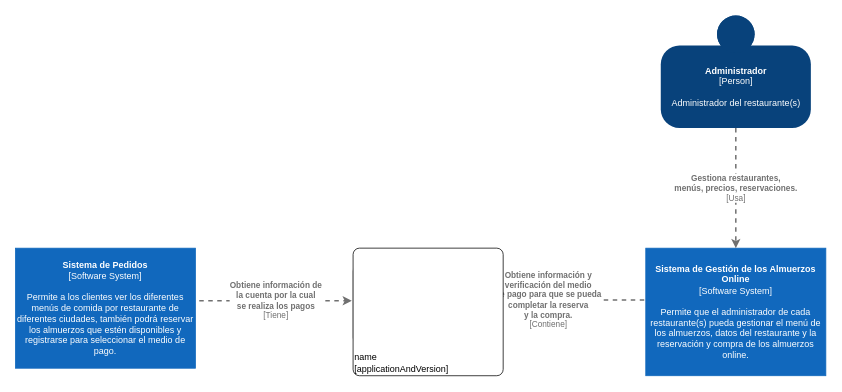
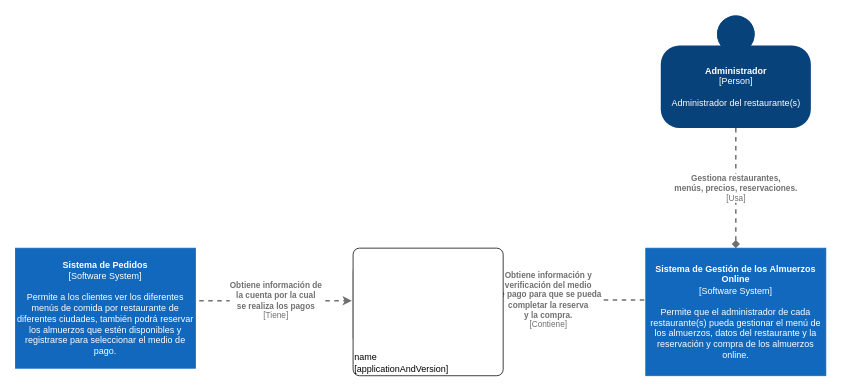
(735, 240) -> (735, 239)
